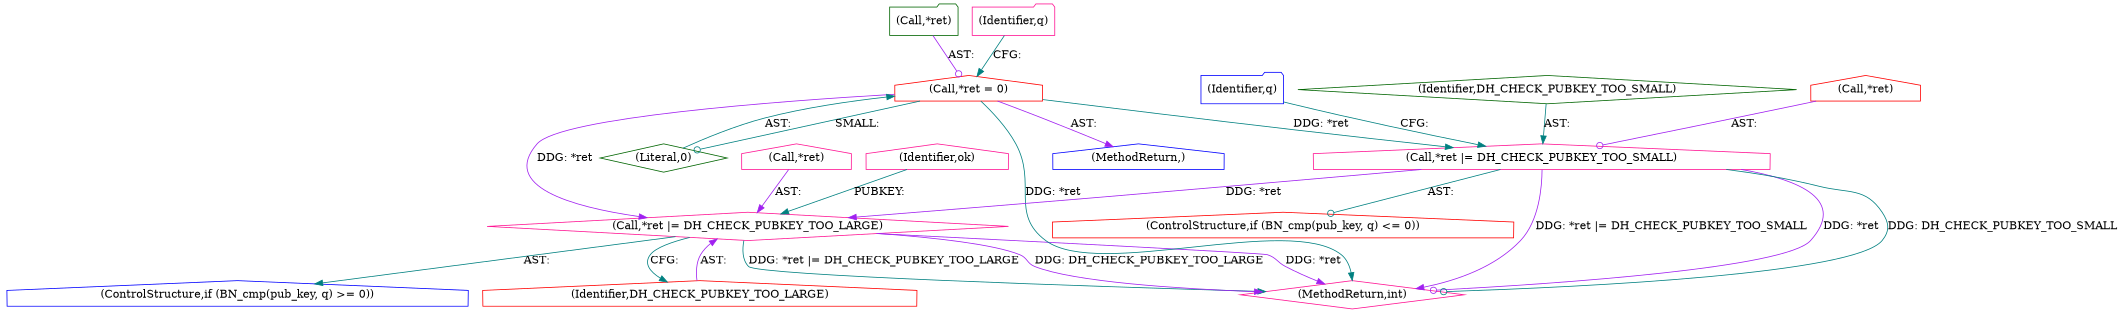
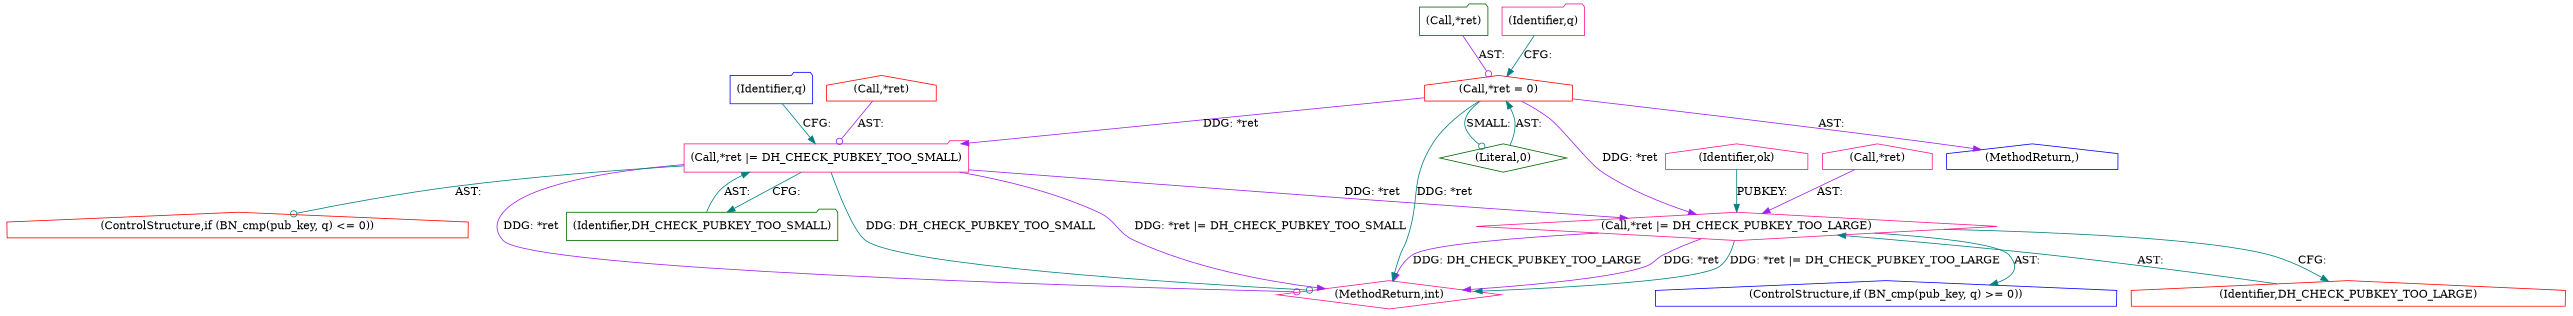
(1547, 90) -> (702, 226)
(1244, 124) -> (1197, 120)
(1542, 158) -> (826, 158)
none -> (768, 190)
(698, 260) -> (2062, 256)
